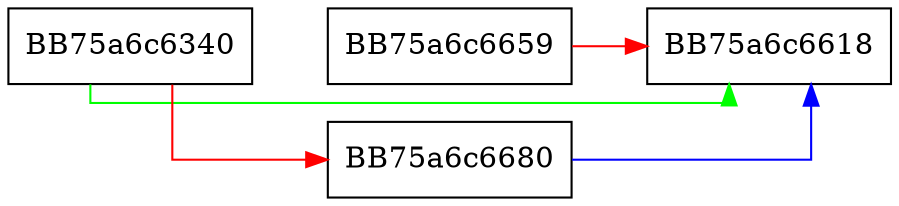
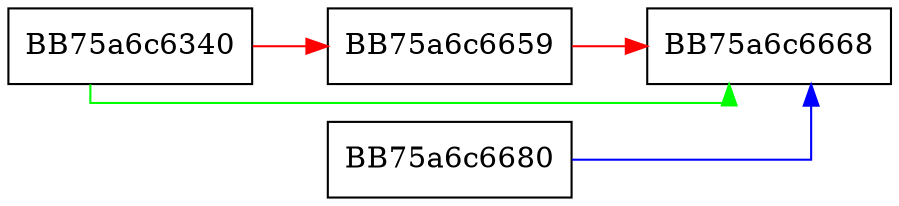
(769, 46) -> (769, 46)
(202, 160) -> (280, 46)
